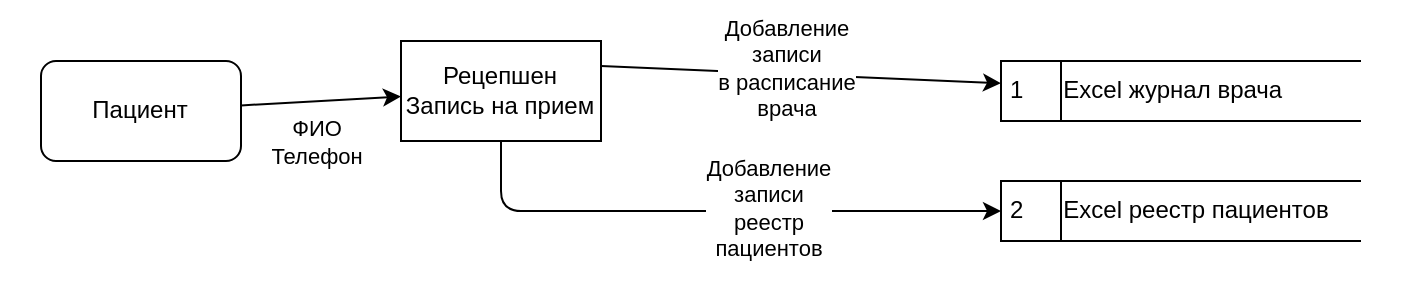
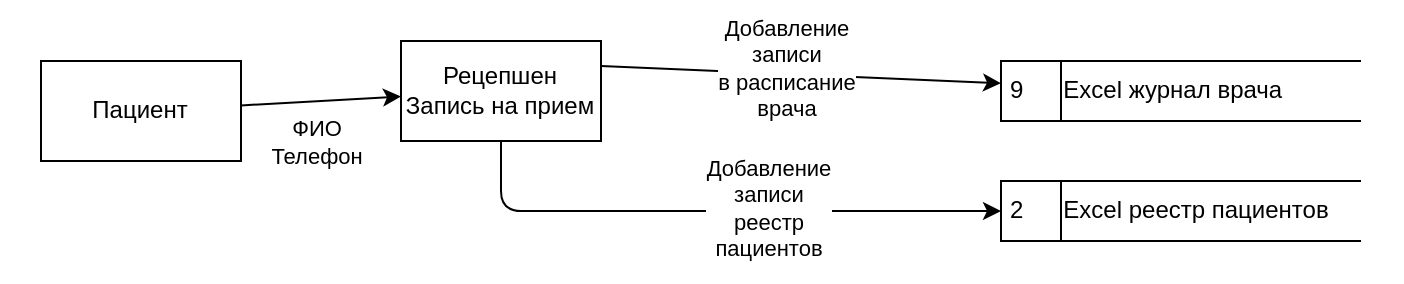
(1136, 91) -> (1136, 91)
(141, 111) -> (141, 111)
